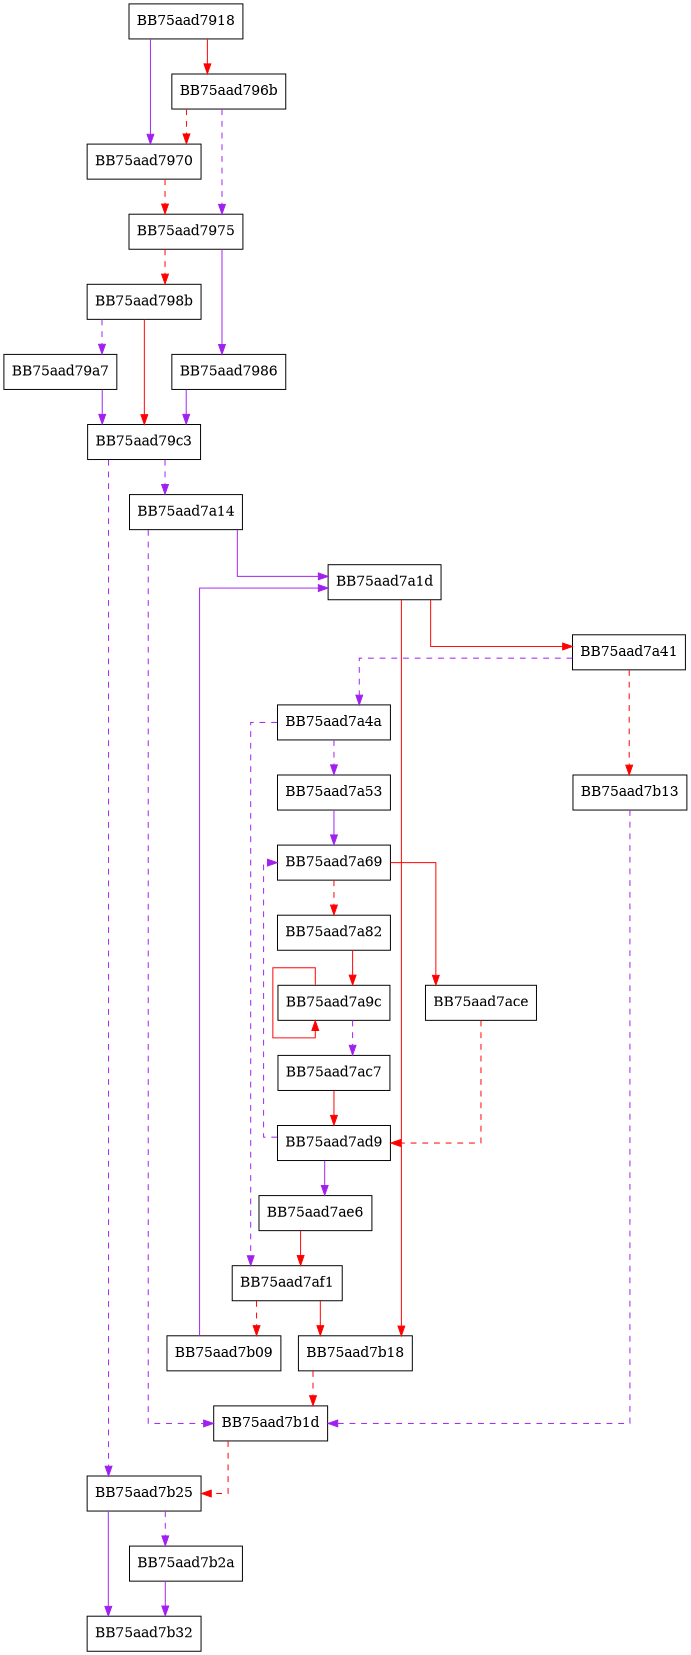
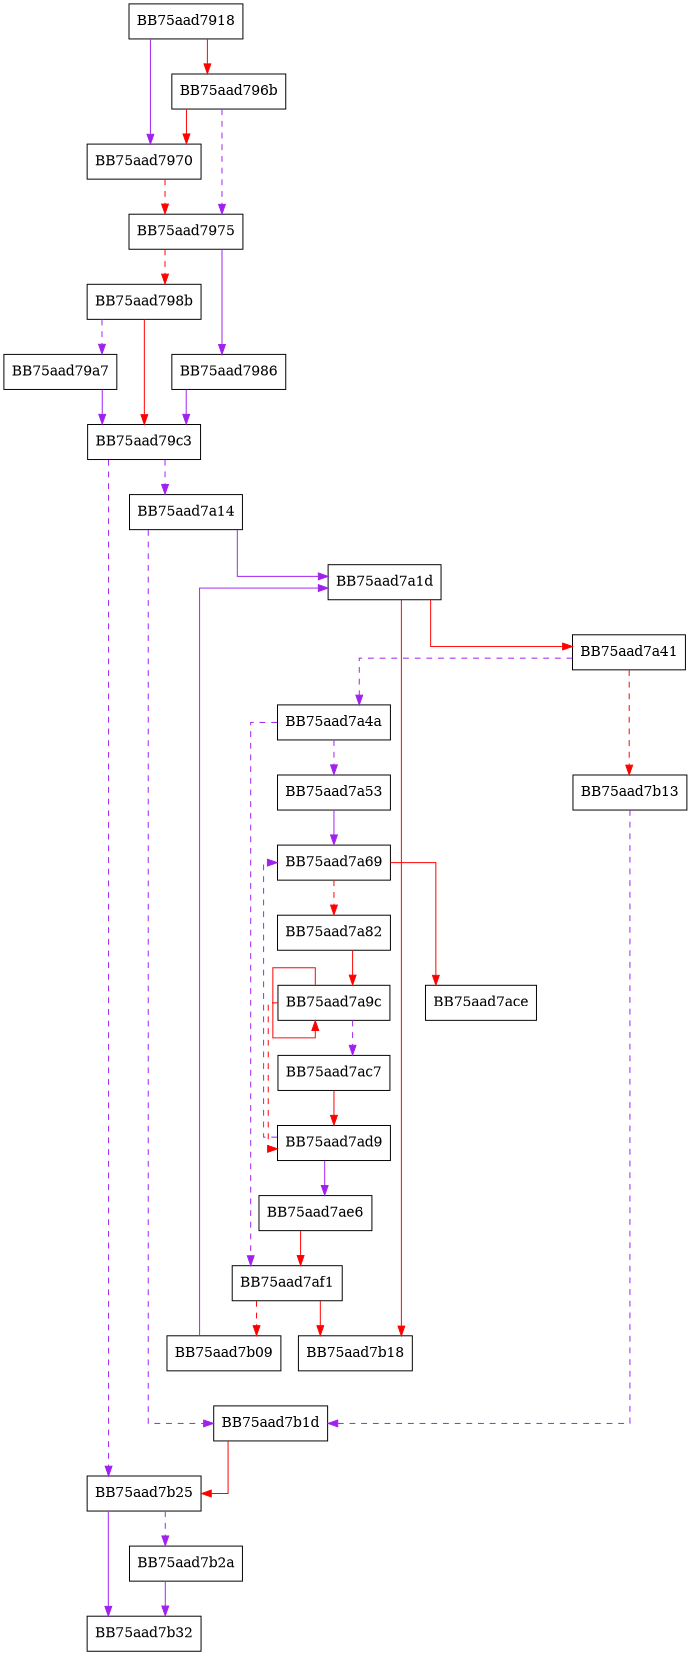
(186, 122) -> (186, 122)
(481, 1122) -> (268, 1071)
(313, 1383) -> none
(228, 1476) -> (228, 1476)
